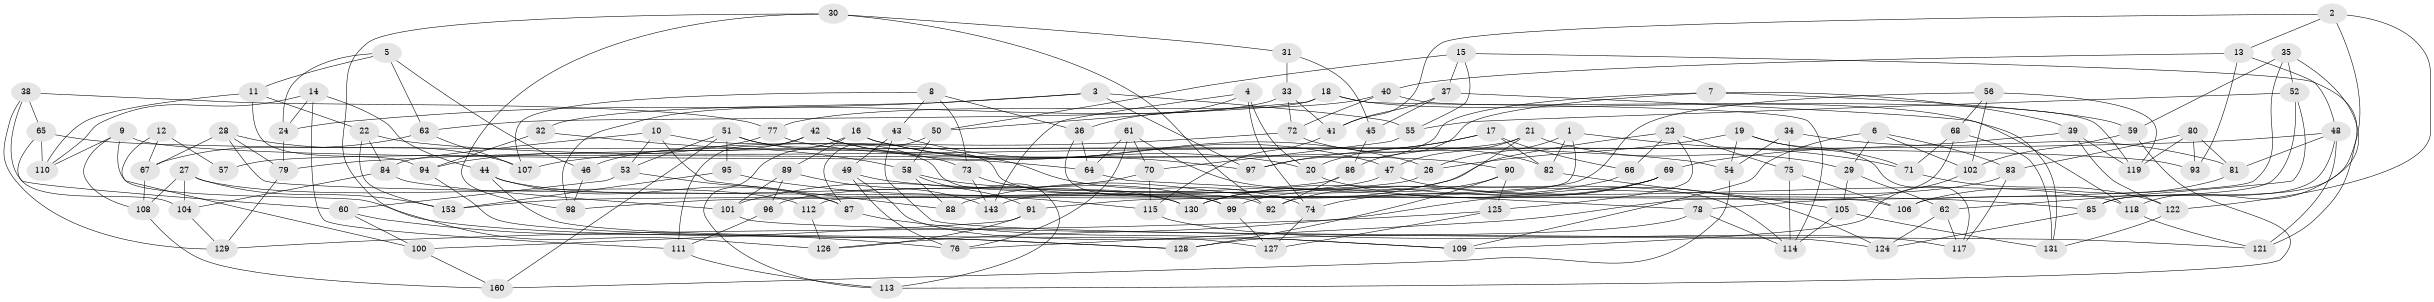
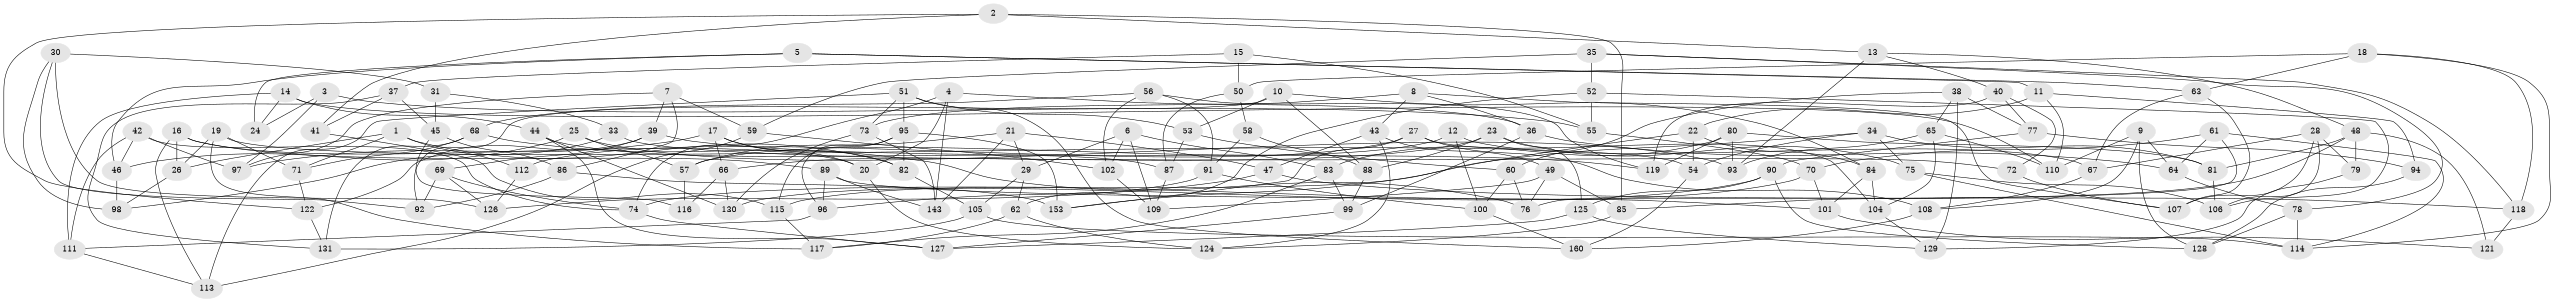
(2005, 65) -> none
(1314, 115) -> none
(541, 132) -> none
none -> (574, 132)
none -> (825, 147)
(1421, 151) -> (904, 151)
(284, 156) -> none
(1071, 186) -> (1358, 191)
none -> (1253, 187)
none -> (684, 210)
